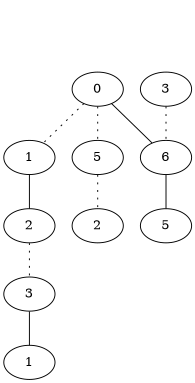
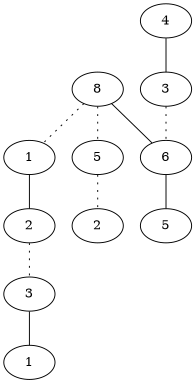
none -> (166, 21)
(98, 89) -> (98, 89)
